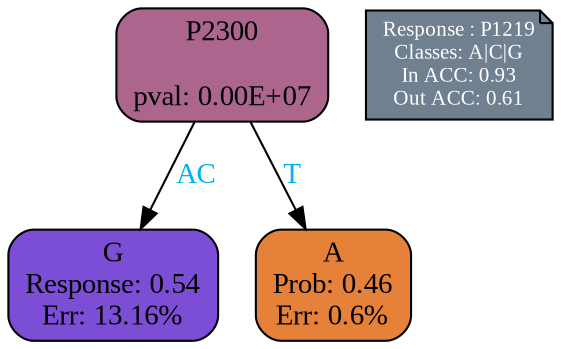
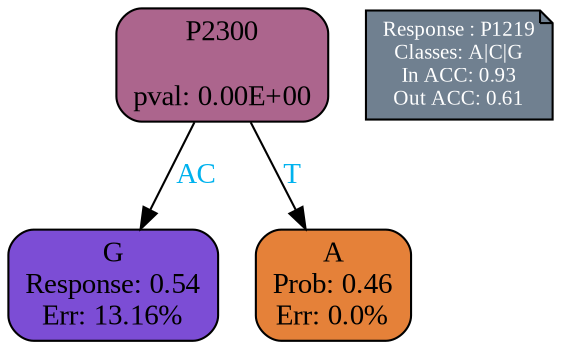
(222, 65) -> (222, 65)
(333, 285) -> (333, 285)
